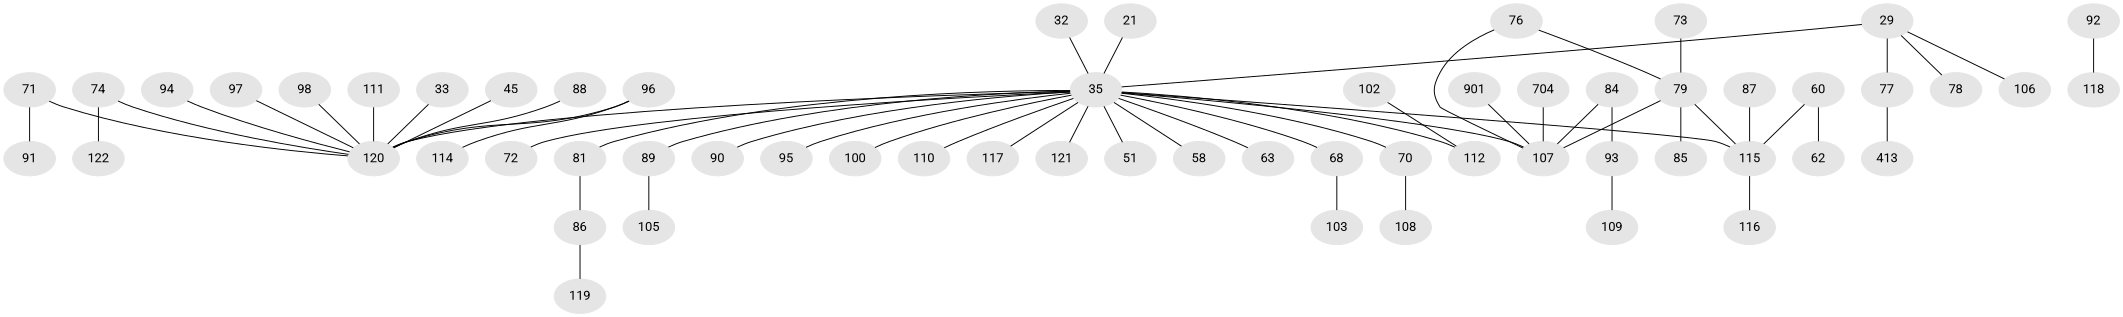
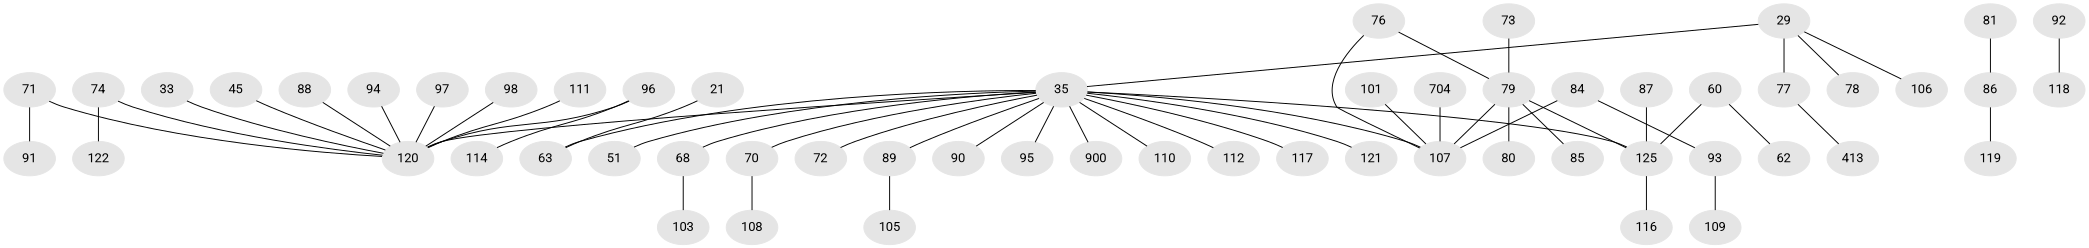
(1062, 21) -> none
(1113, 55) -> (632, 124)
(1369, 90) -> none
(1474, 90) -> (1371, 90)
(833, 103) -> none
(855, 159) -> (1096, 159)
(1199, 159) -> none
none -> (1509, 159)
(1750, 159) -> (1646, 159)
